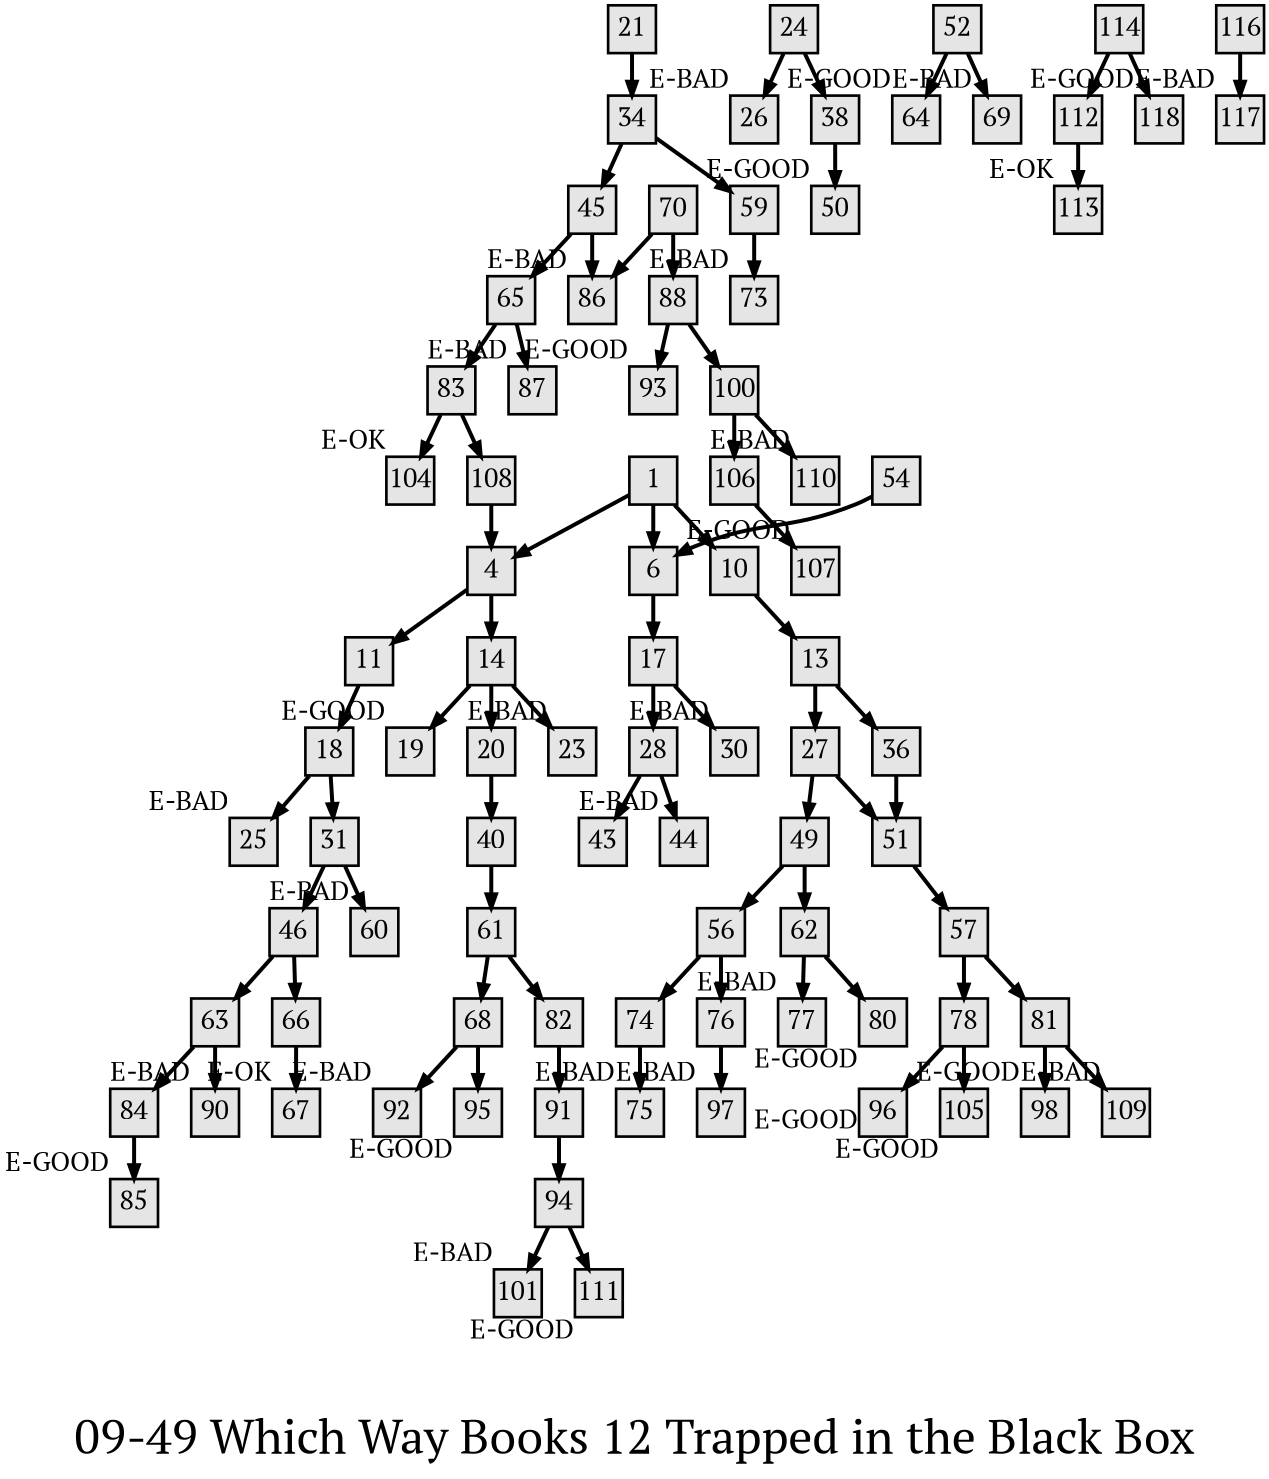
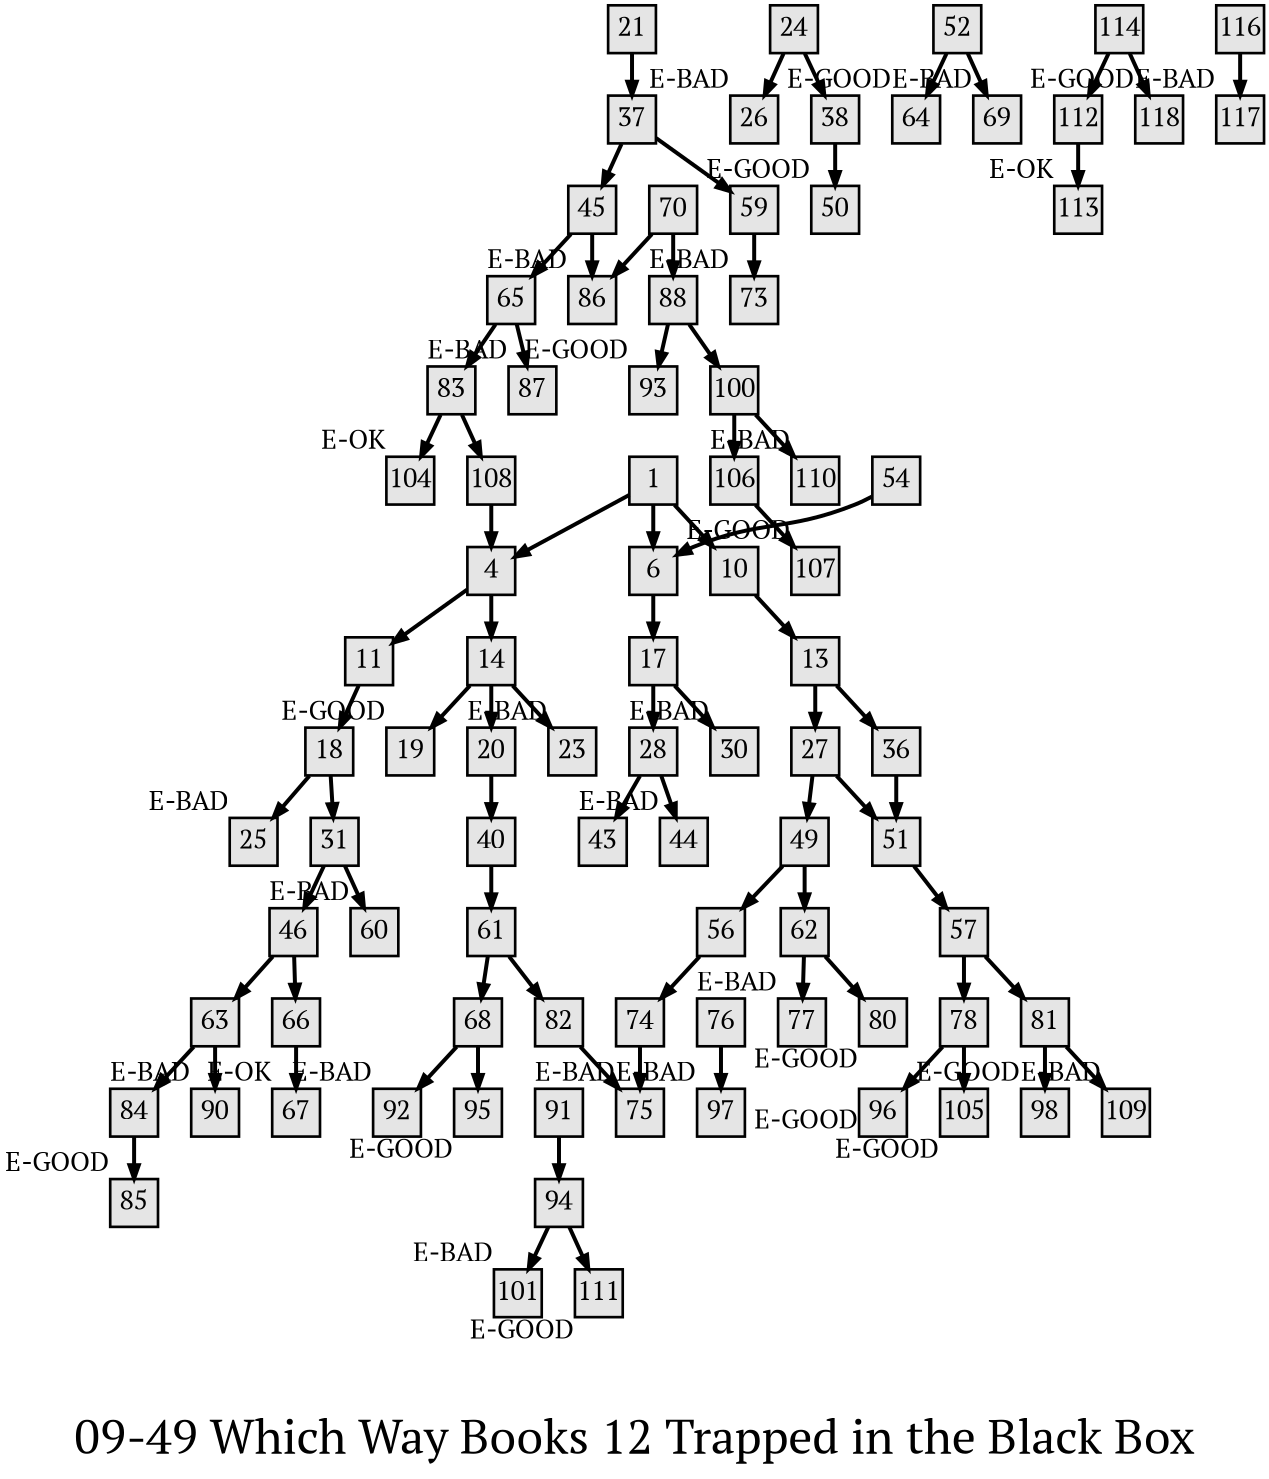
(632, 120) -> (632, 120)
(721, 970) -> none
(559, 1061) -> (595, 1062)
